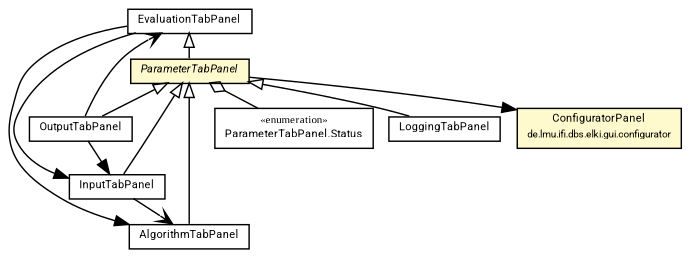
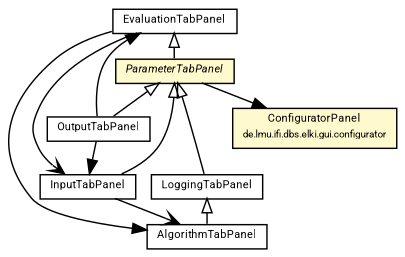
(110, 72) -> (100, 73)
(38, 86) -> (56, 82)
(293, 128) -> none
(189, 161) -> (207, 218)
